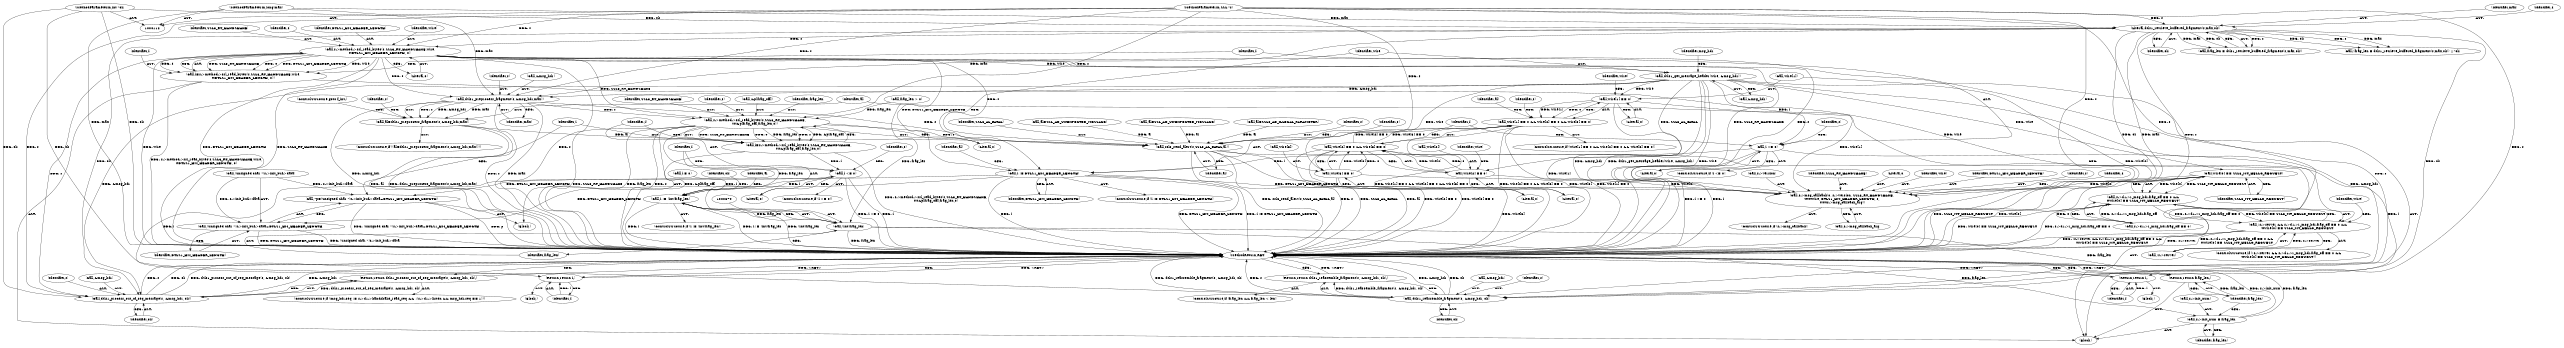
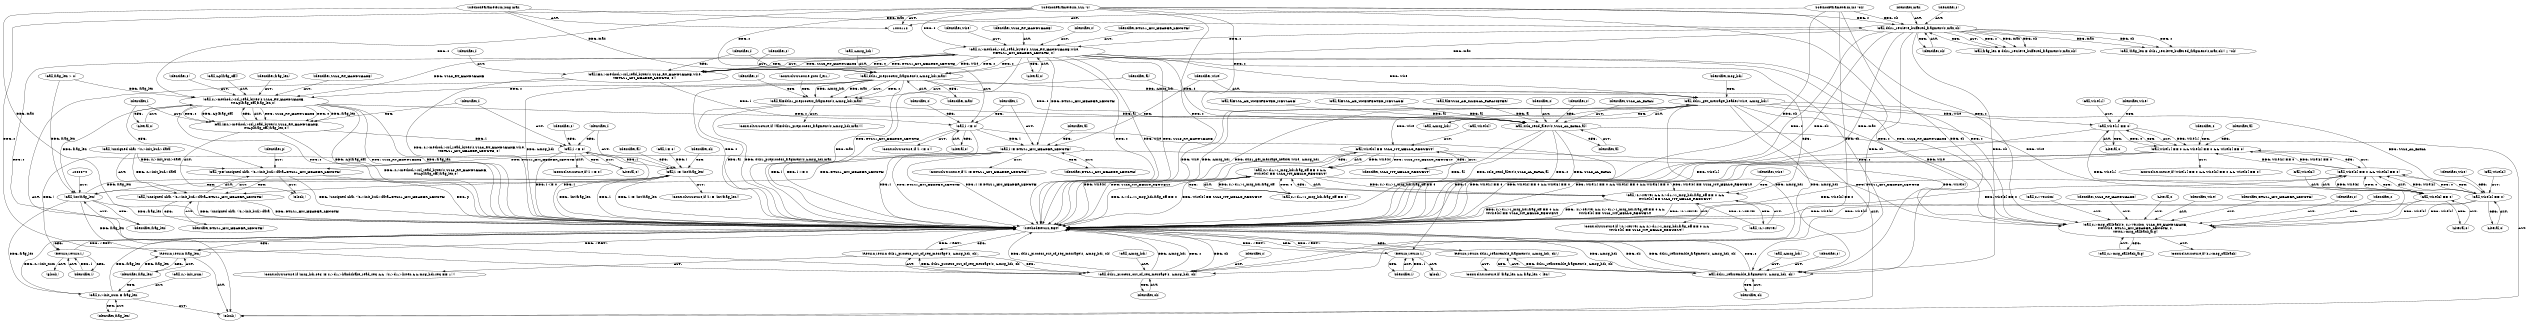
(2176, 28) -> (1919, 28)
(1111, 90) -> (1169, 91)
(322, 99) -> (805, 76)
none -> (1480, 126)
none -> (275, 149)
(1901, 220) -> (1774, 218)
